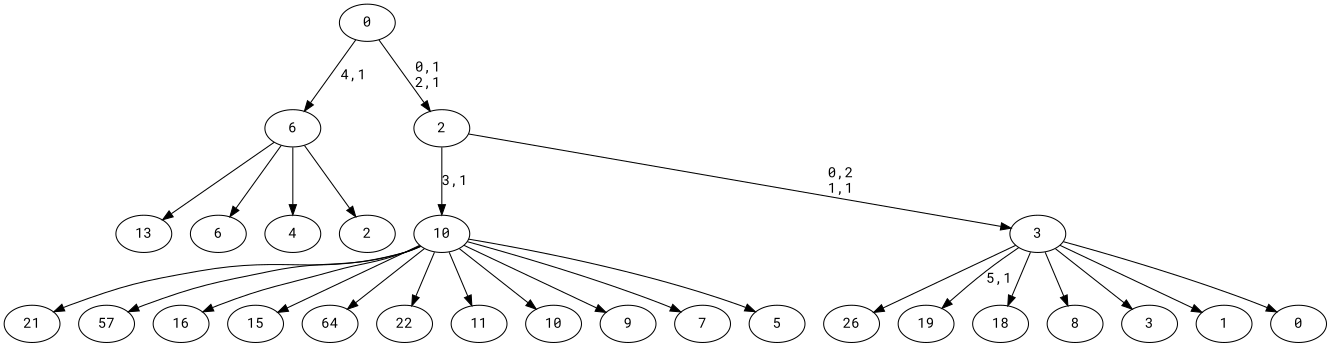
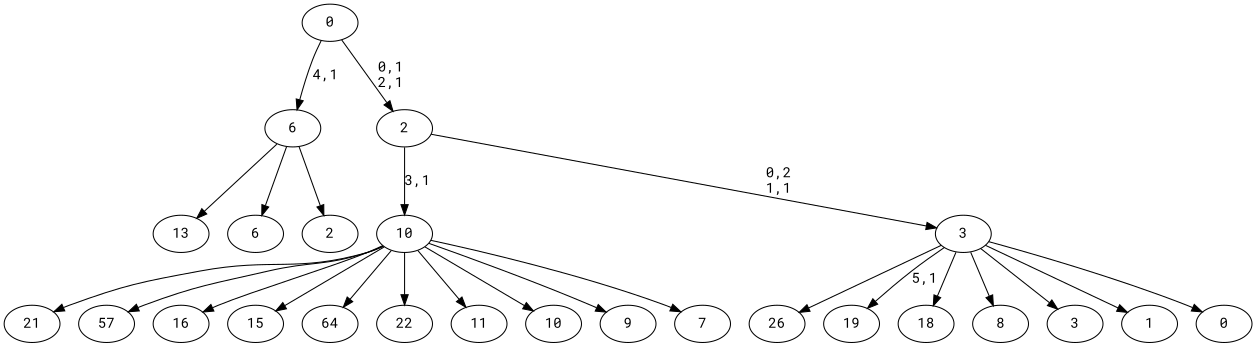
(293, 234) -> none
(777, 324) -> none
